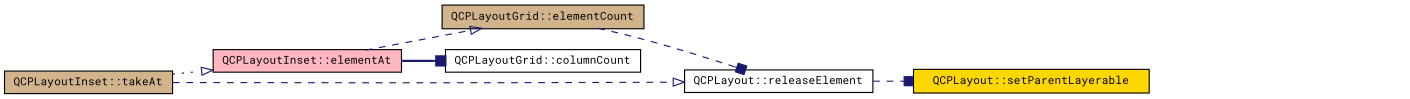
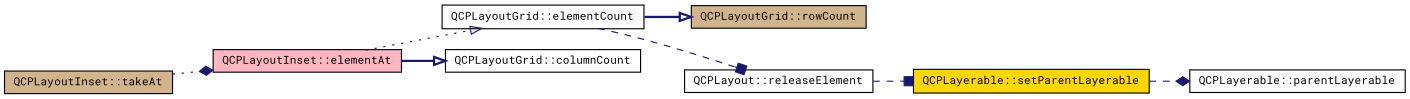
(543, 17) -> (543, 17)
none -> (779, 17)
(418, 40) -> (418, 40)
(418, 61) -> (418, 61)
(186, 73) -> (186, 73)
(1031, 81) -> (1031, 81)
none -> (1298, 81)
(423, 83) -> none
